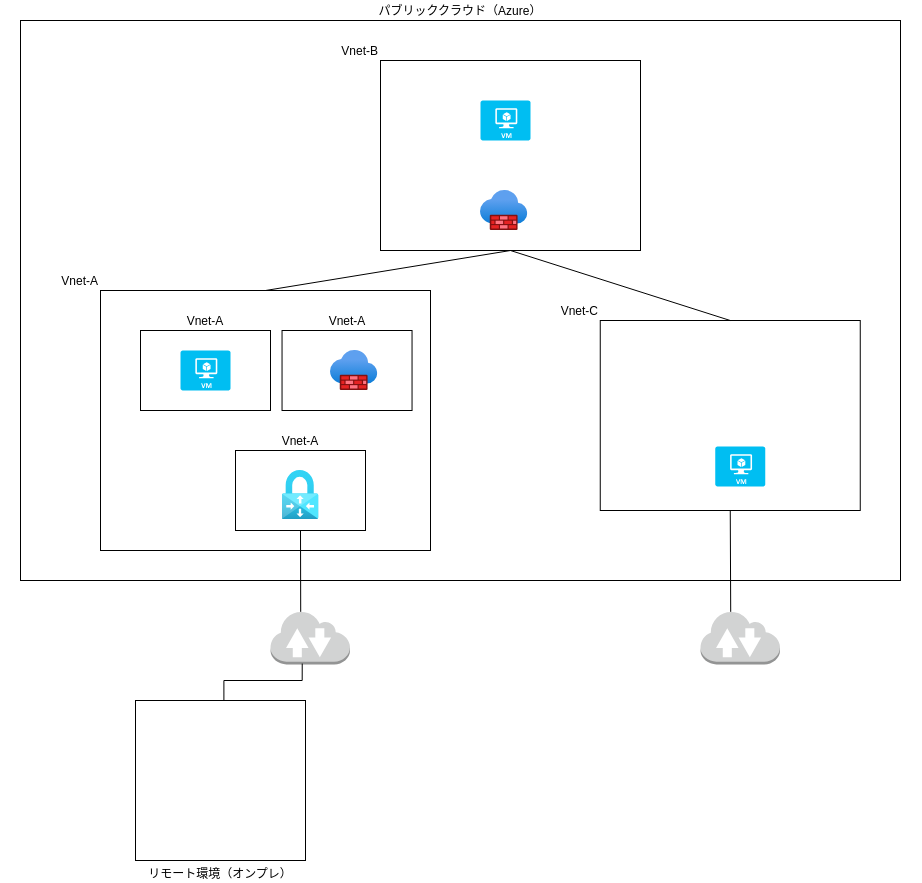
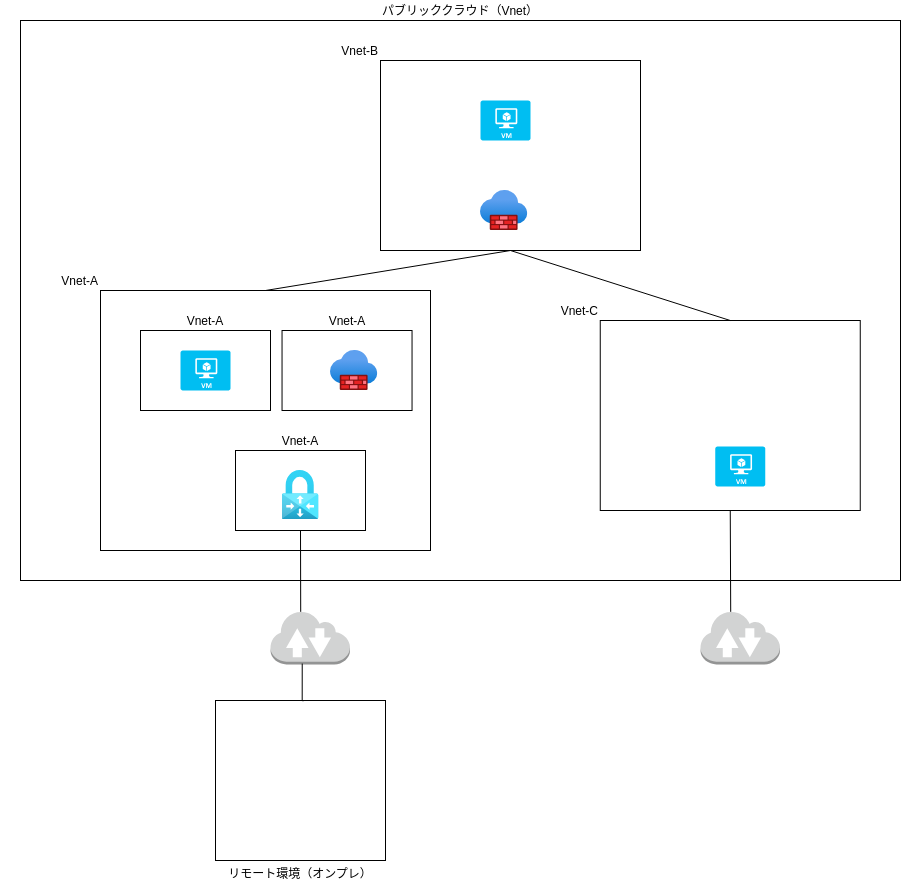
(461, 10) -> (461, 10)
(221, 781) -> (301, 781)
